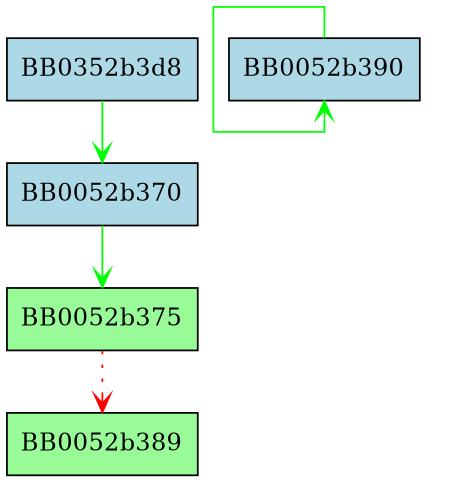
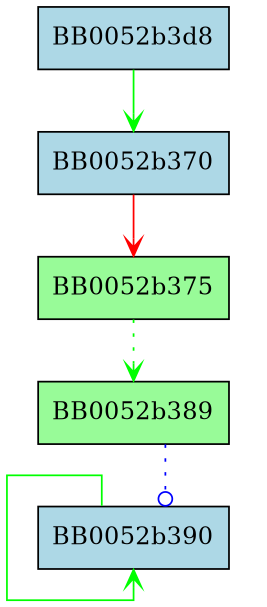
(102, 69) -> (134, 38)
(102, 248) -> (134, 217)
(102, 373) -> (134, 342)
none -> (165, 468)
